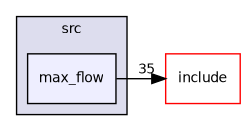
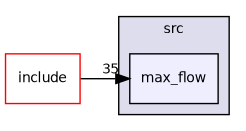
(136, 79) -> (98, 79)
